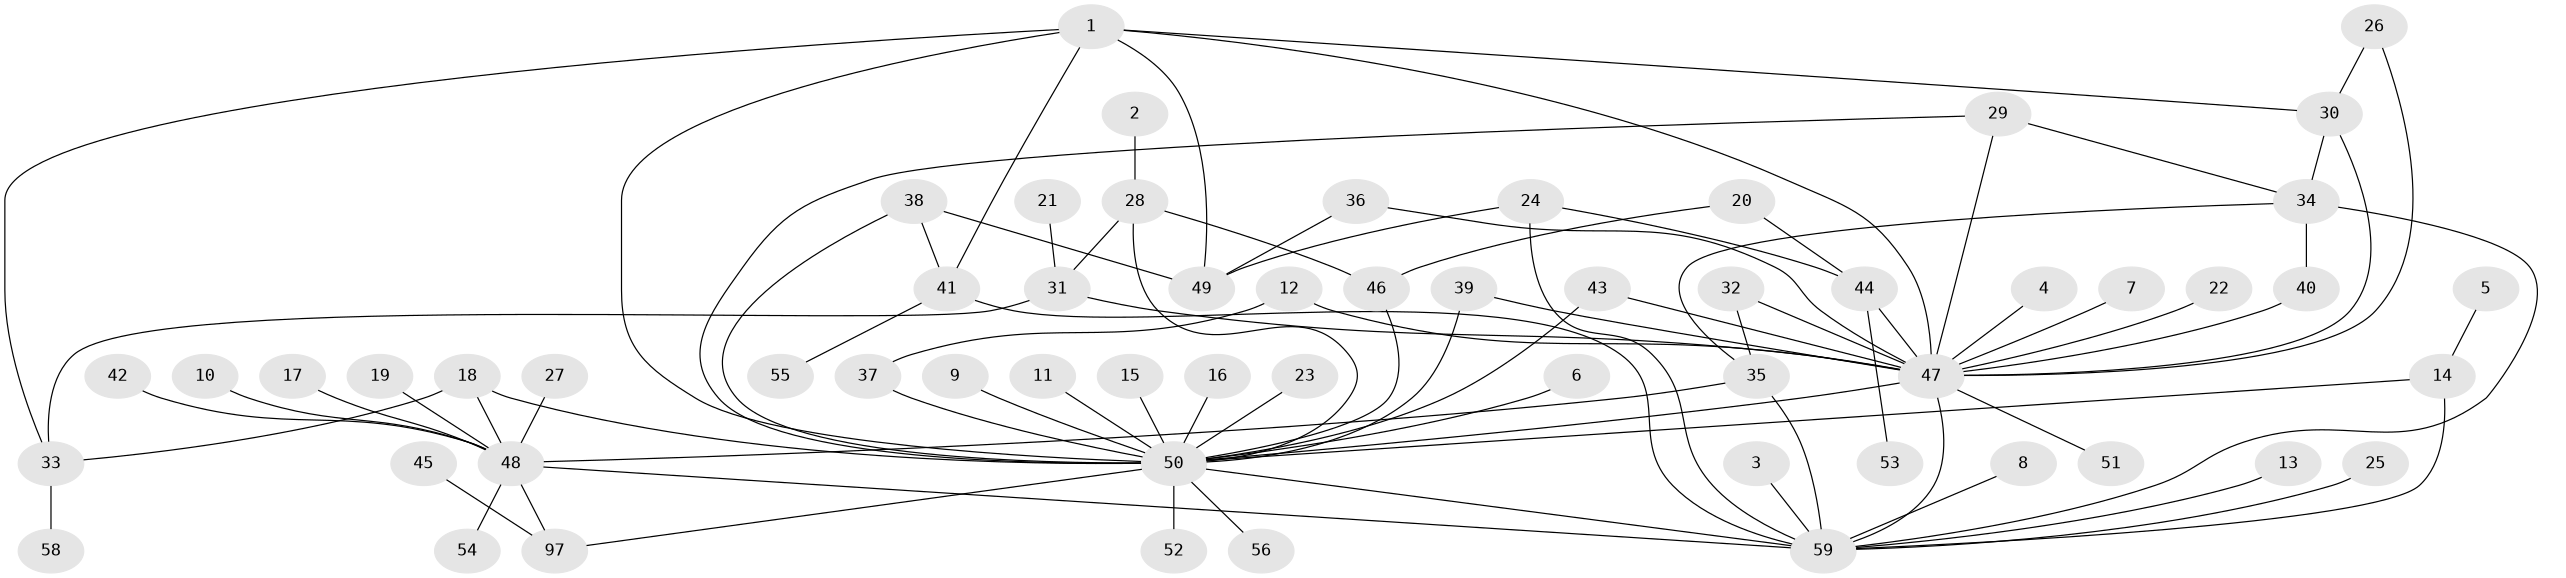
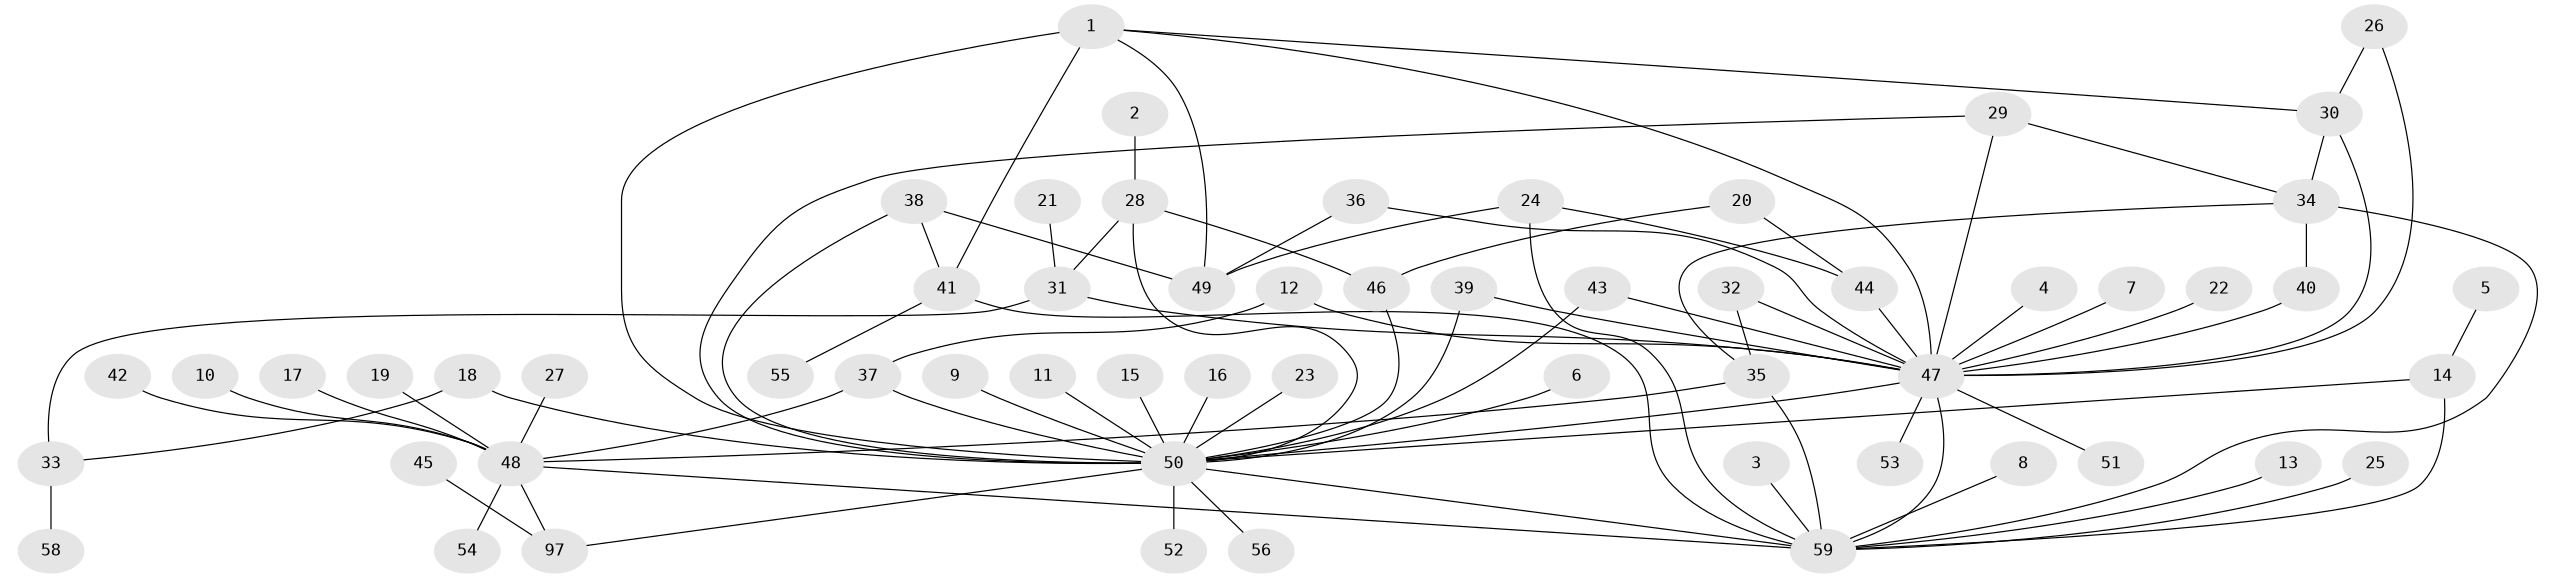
(397, 86) -> none
(1877, 376) -> (1910, 421)
(489, 420) -> (710, 429)
